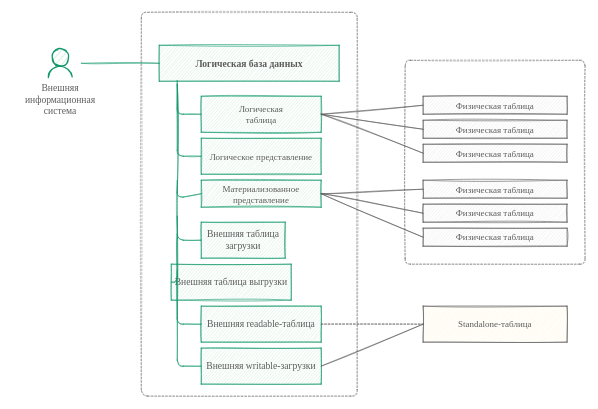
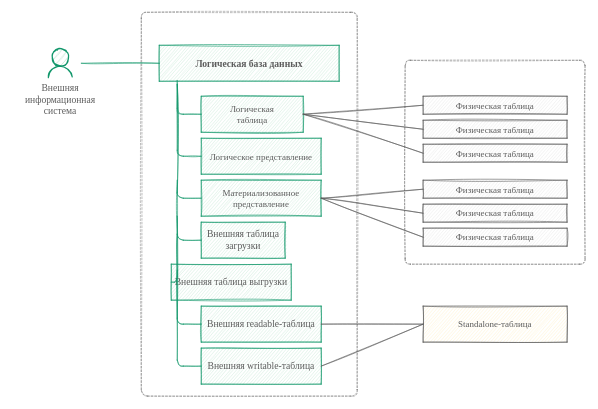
(261, 114) -> (252, 114)
(261, 194) -> (261, 198)
(370, 324) -> (370, 324)
(261, 366) -> (261, 366)
